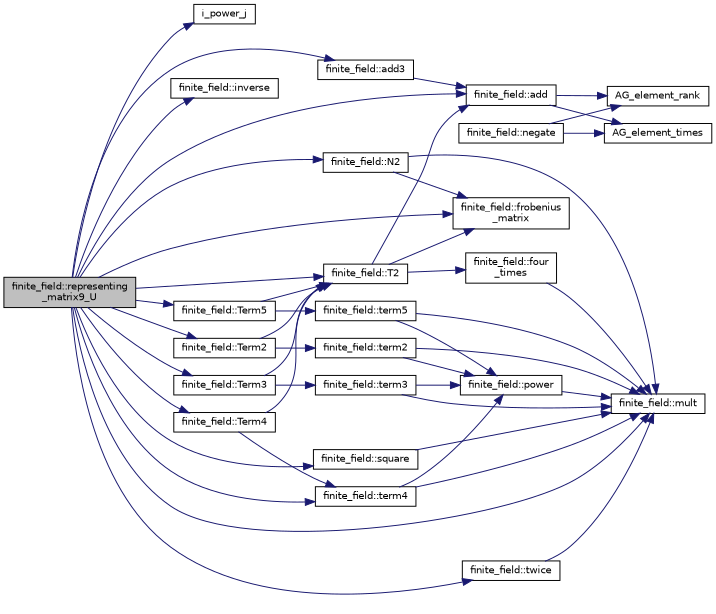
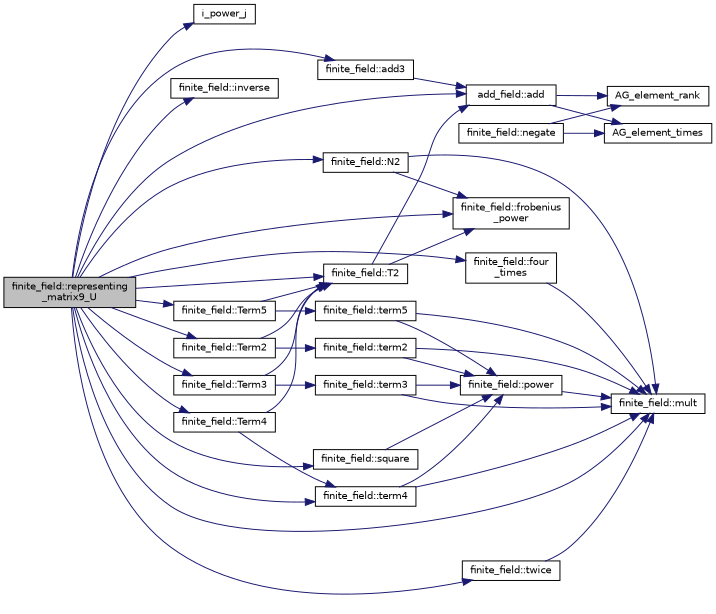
(511, 95) -> (511, 95)
(511, 213) -> (511, 213)
(432, 271) -> (291, 253)
(508, 432) -> (434, 425)
